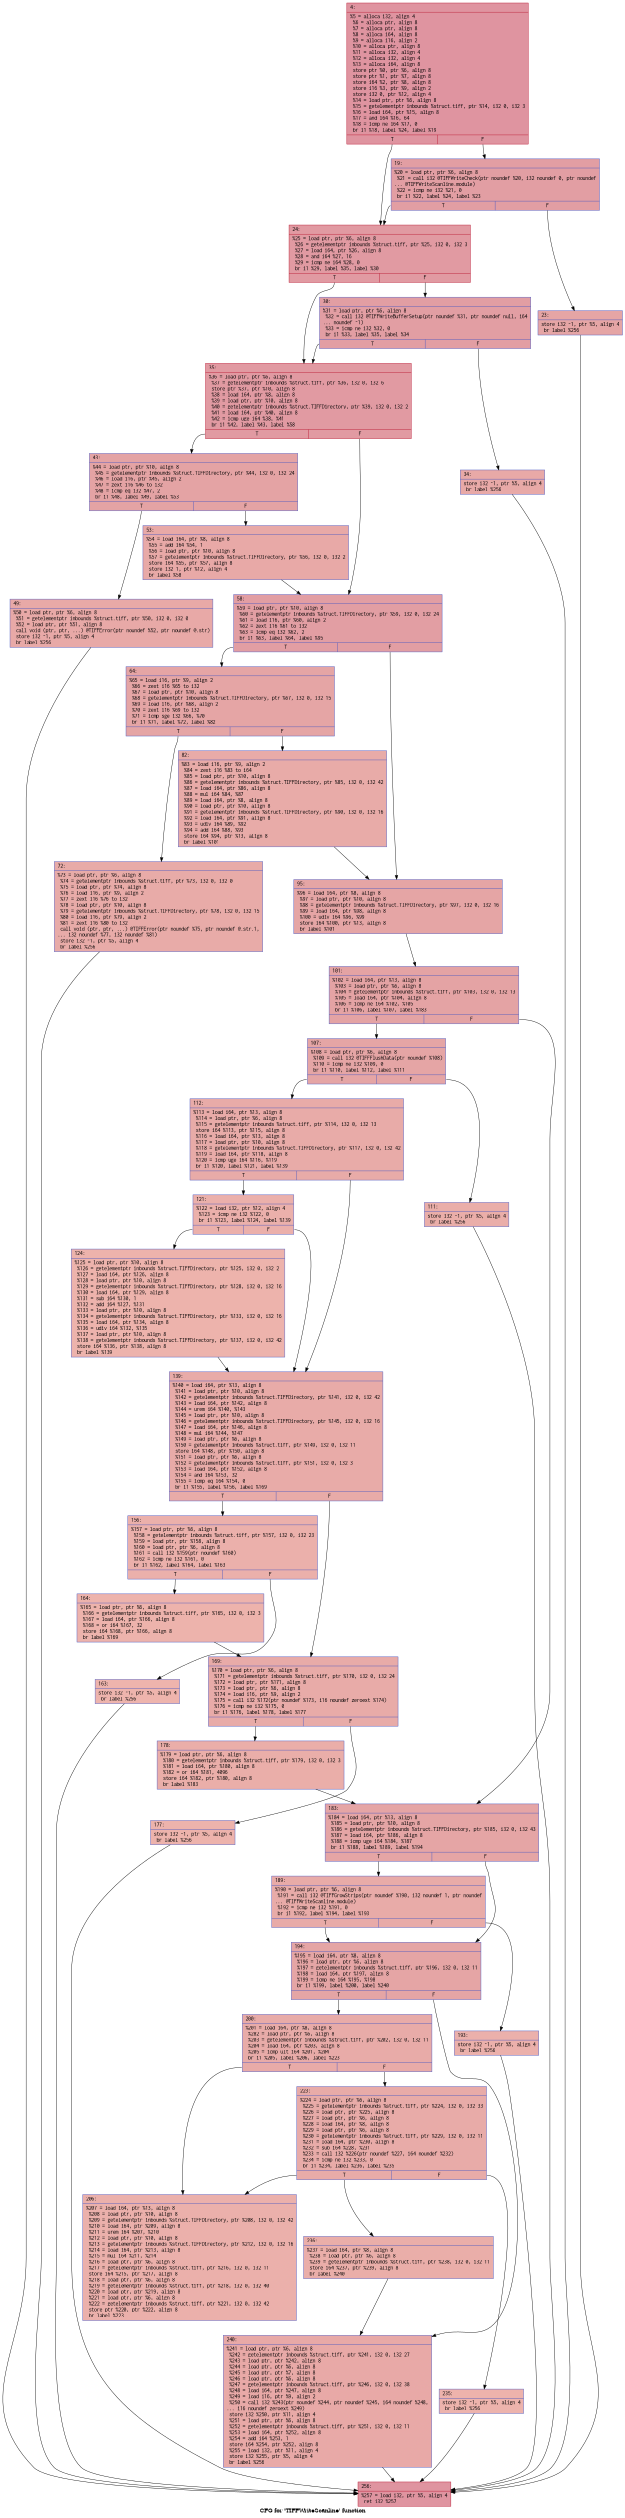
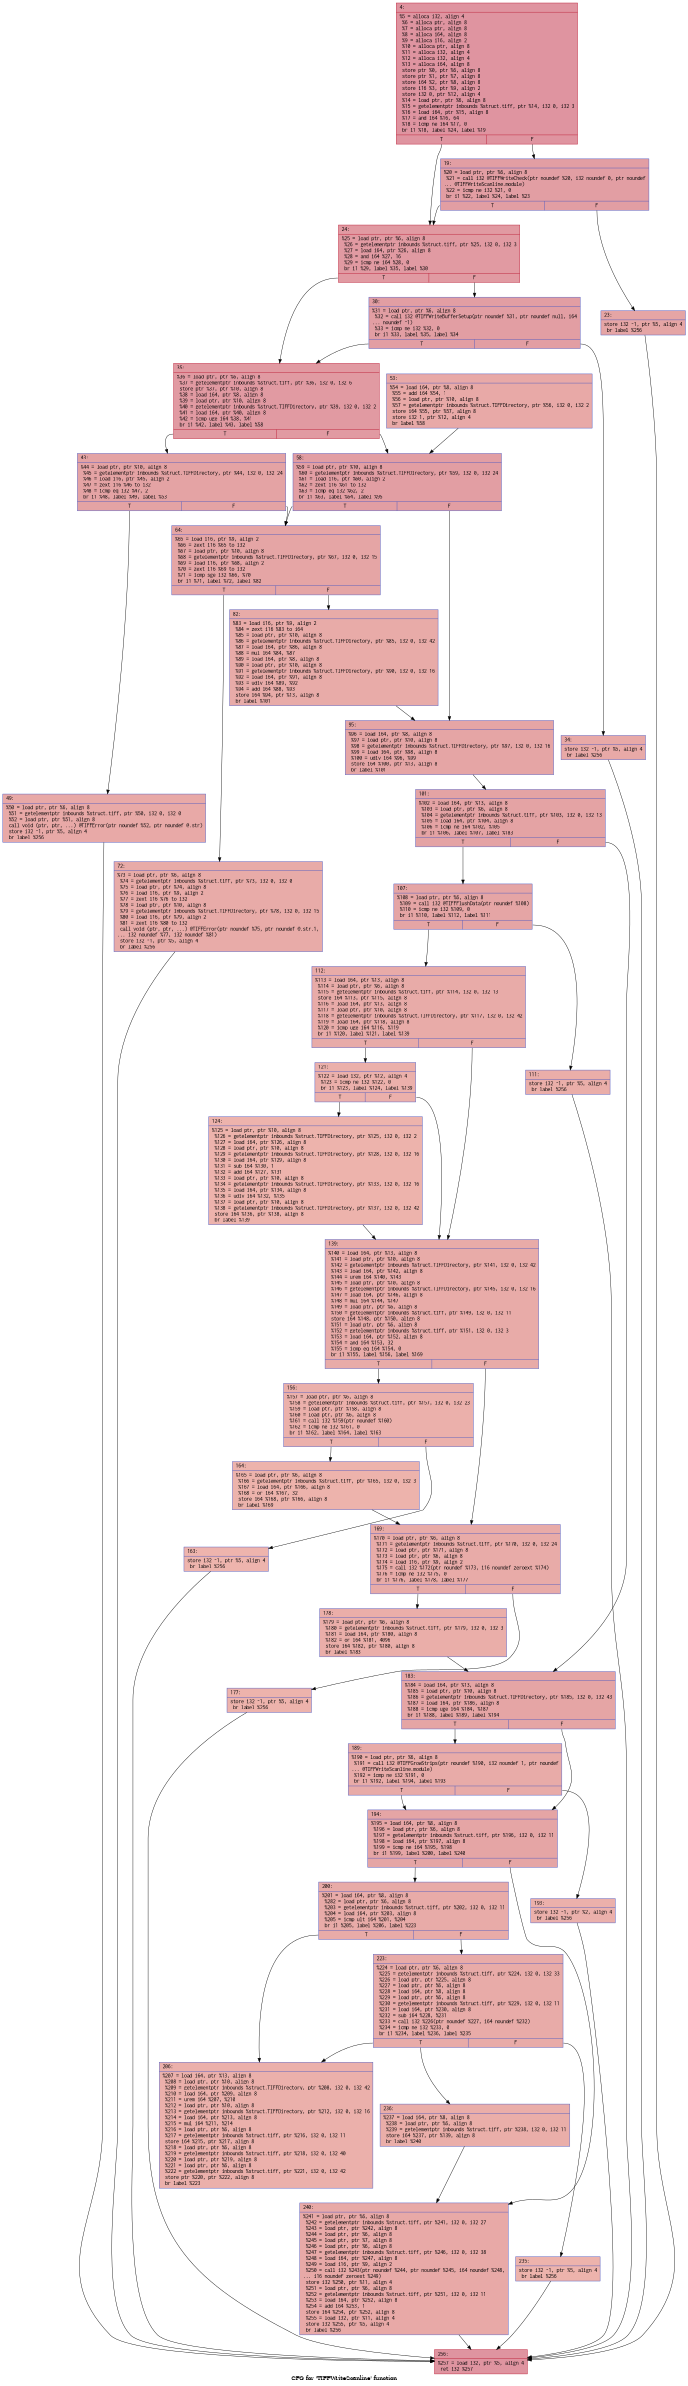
(246, 516) -> (288, 510)
(497, 2044) -> (573, 1912)
(353, 2268) -> (429, 2136)
